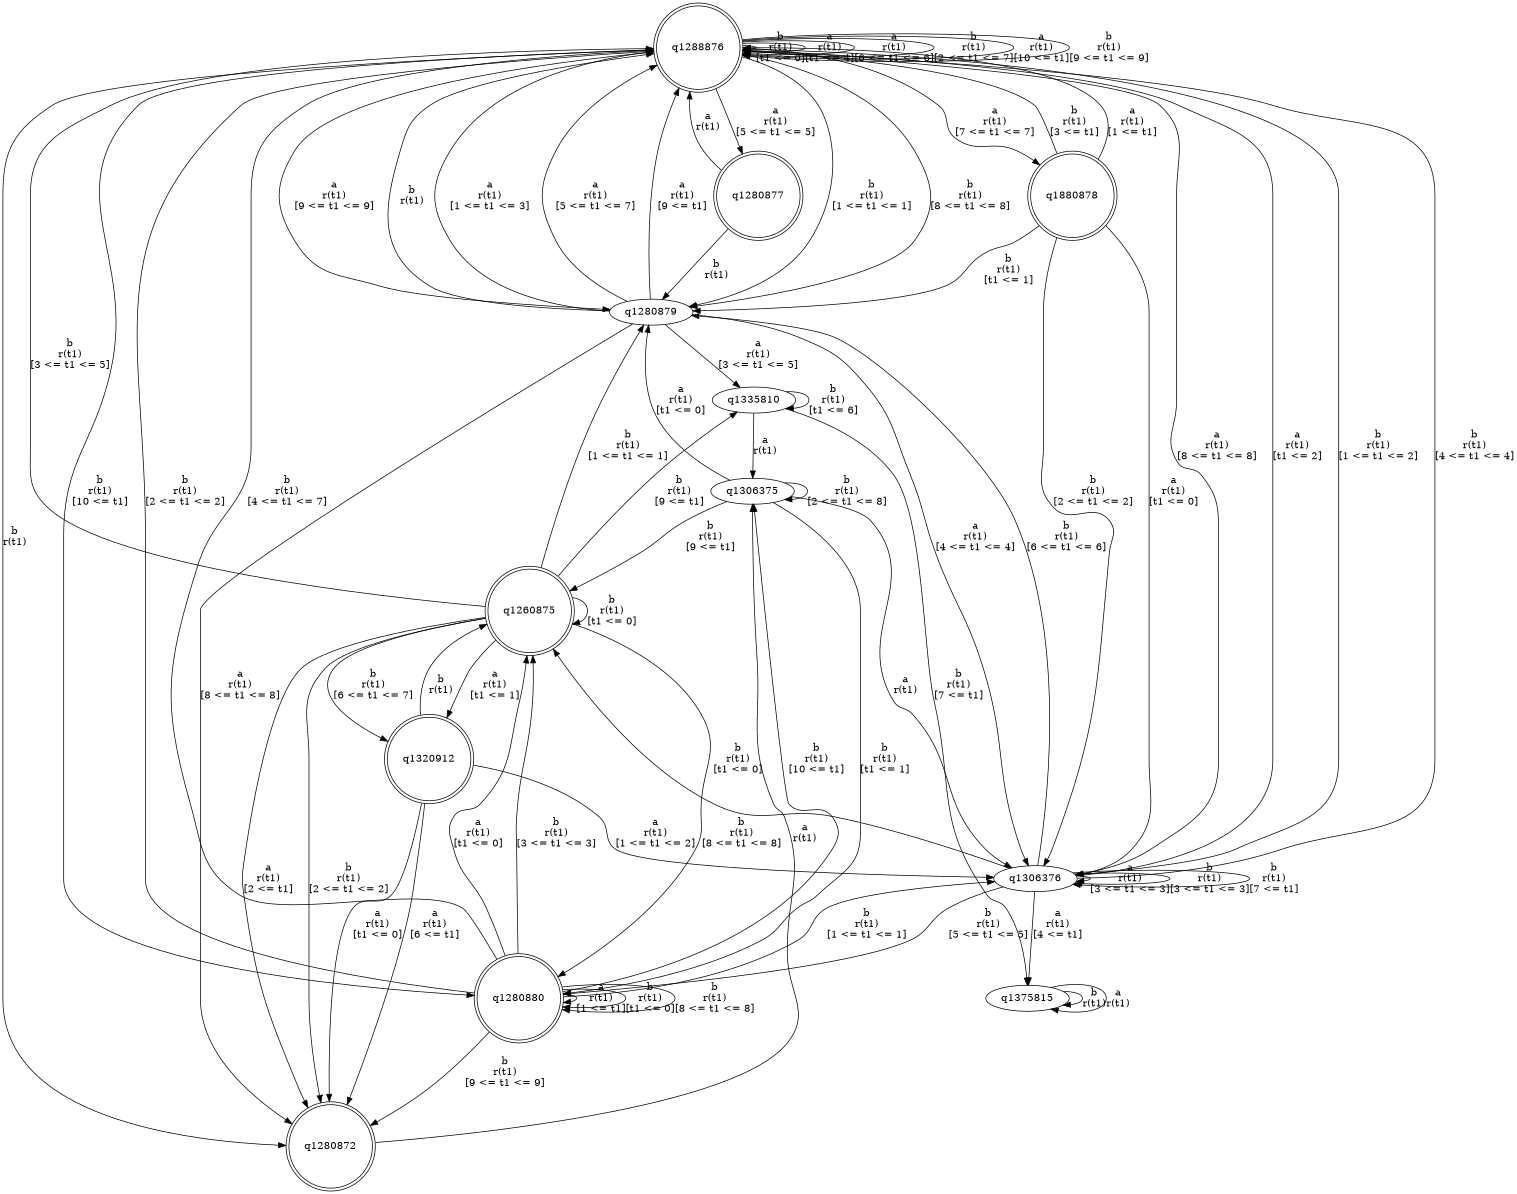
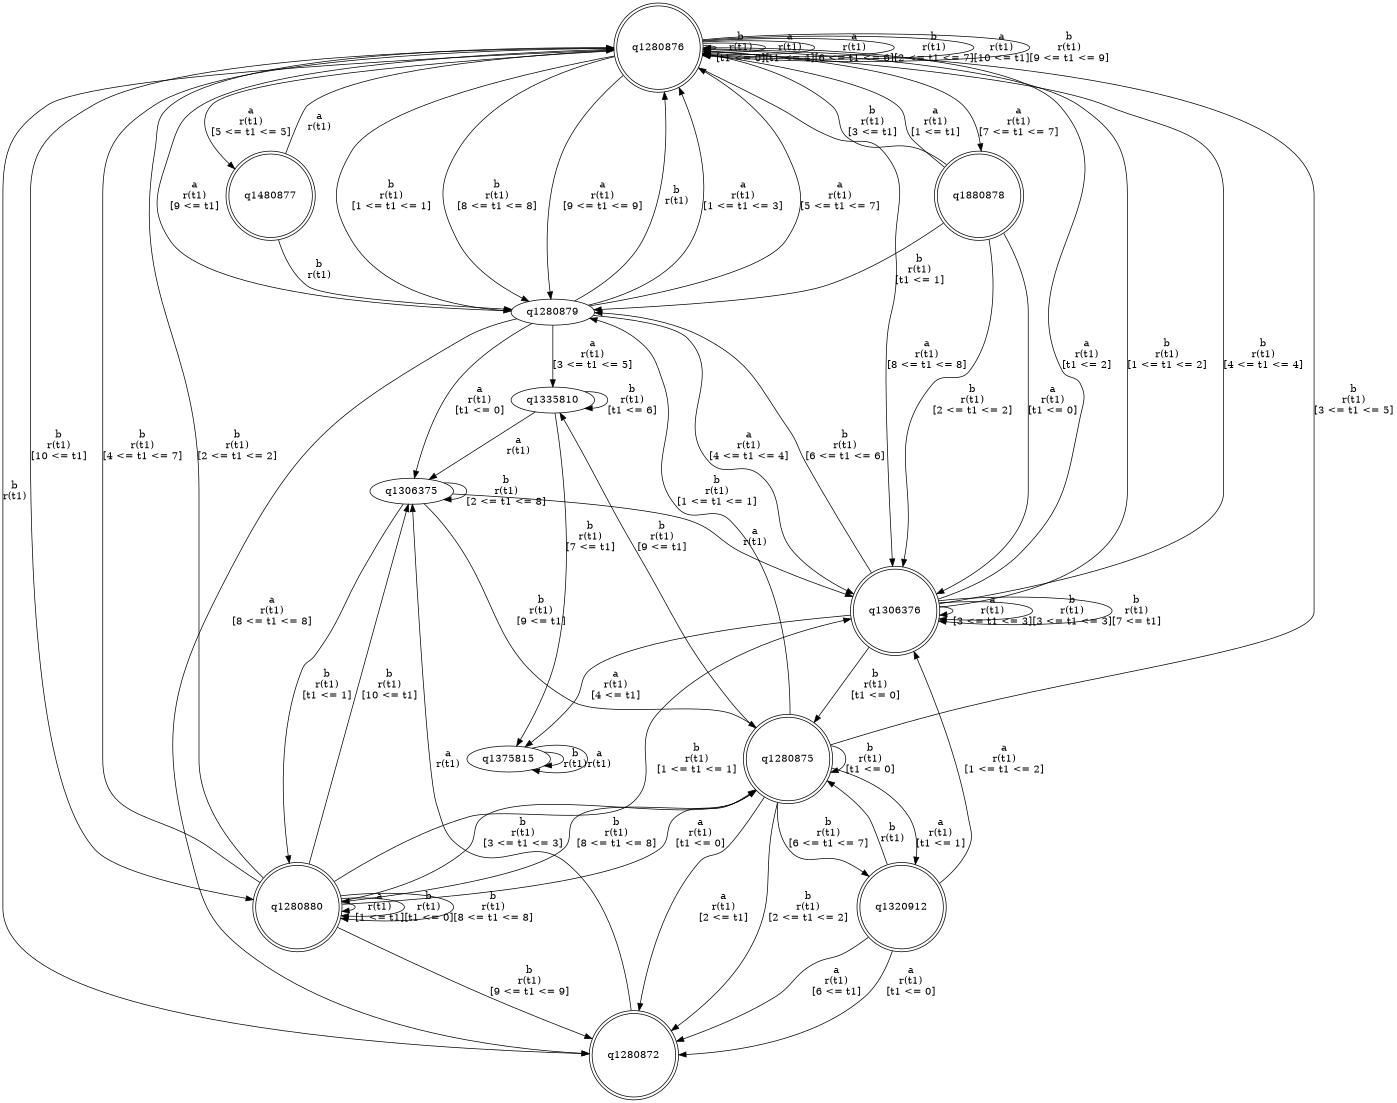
(698, 48) -> (658, 48)
(758, 196) -> (271, 196)
(660, 422) -> (456, 383)
(530, 611) -> (788, 759)
(1035, 879) -> (895, 611)
(796, 968) -> none
